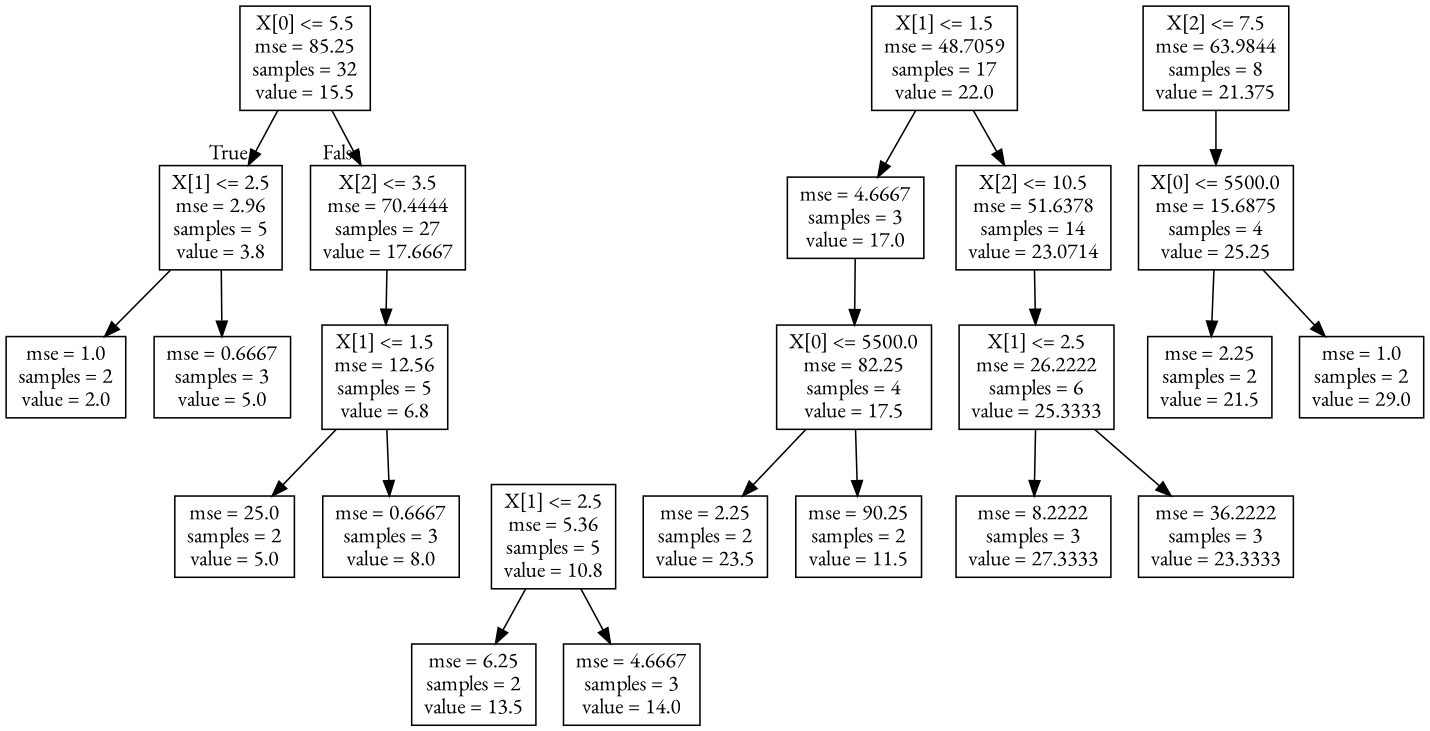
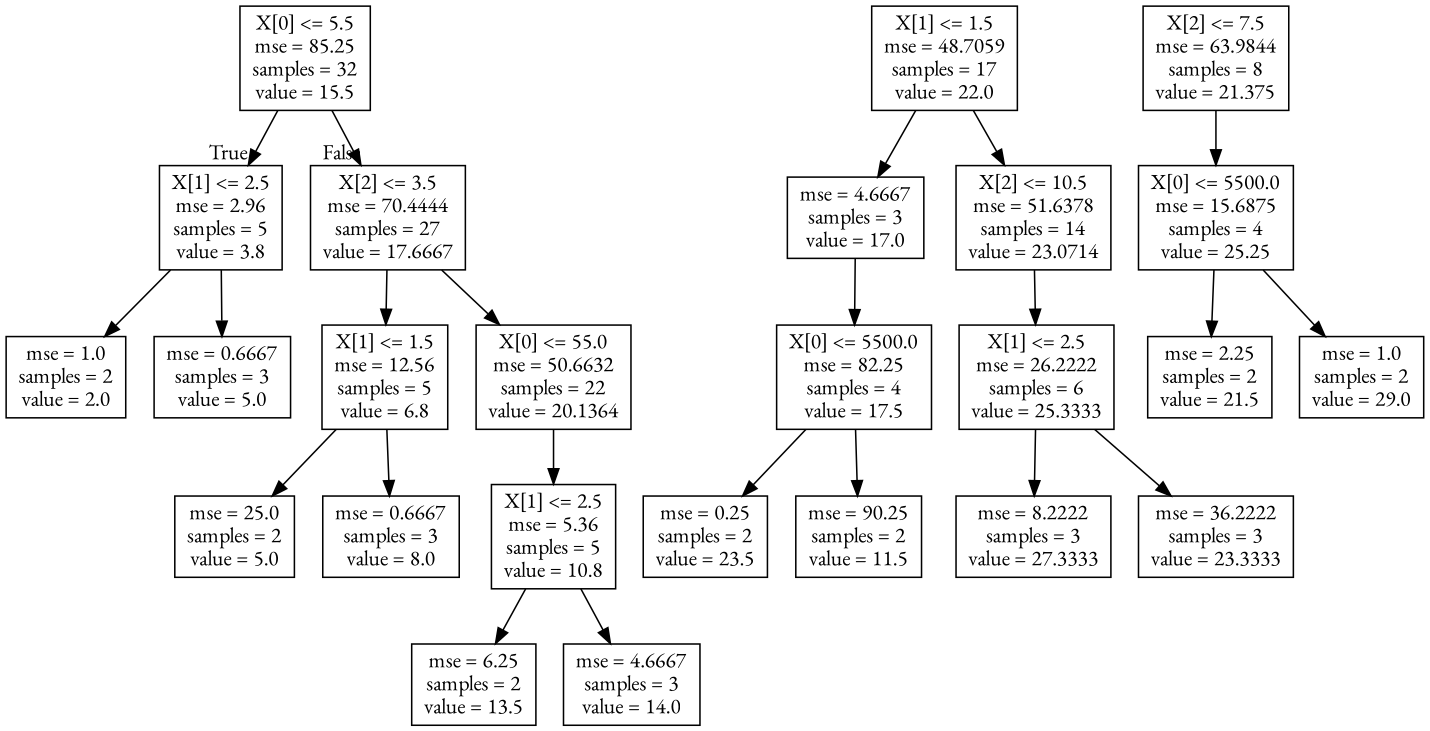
none -> (554, 377)
(705, 537) -> (705, 537)
